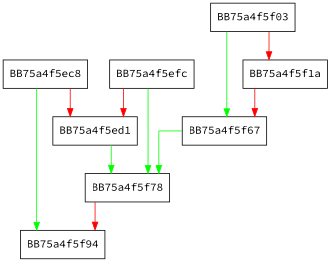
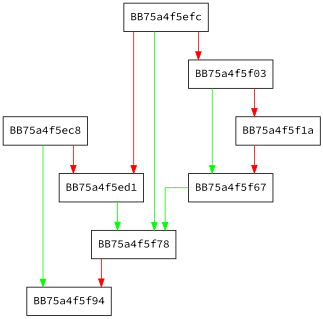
none -> (198, 42)
